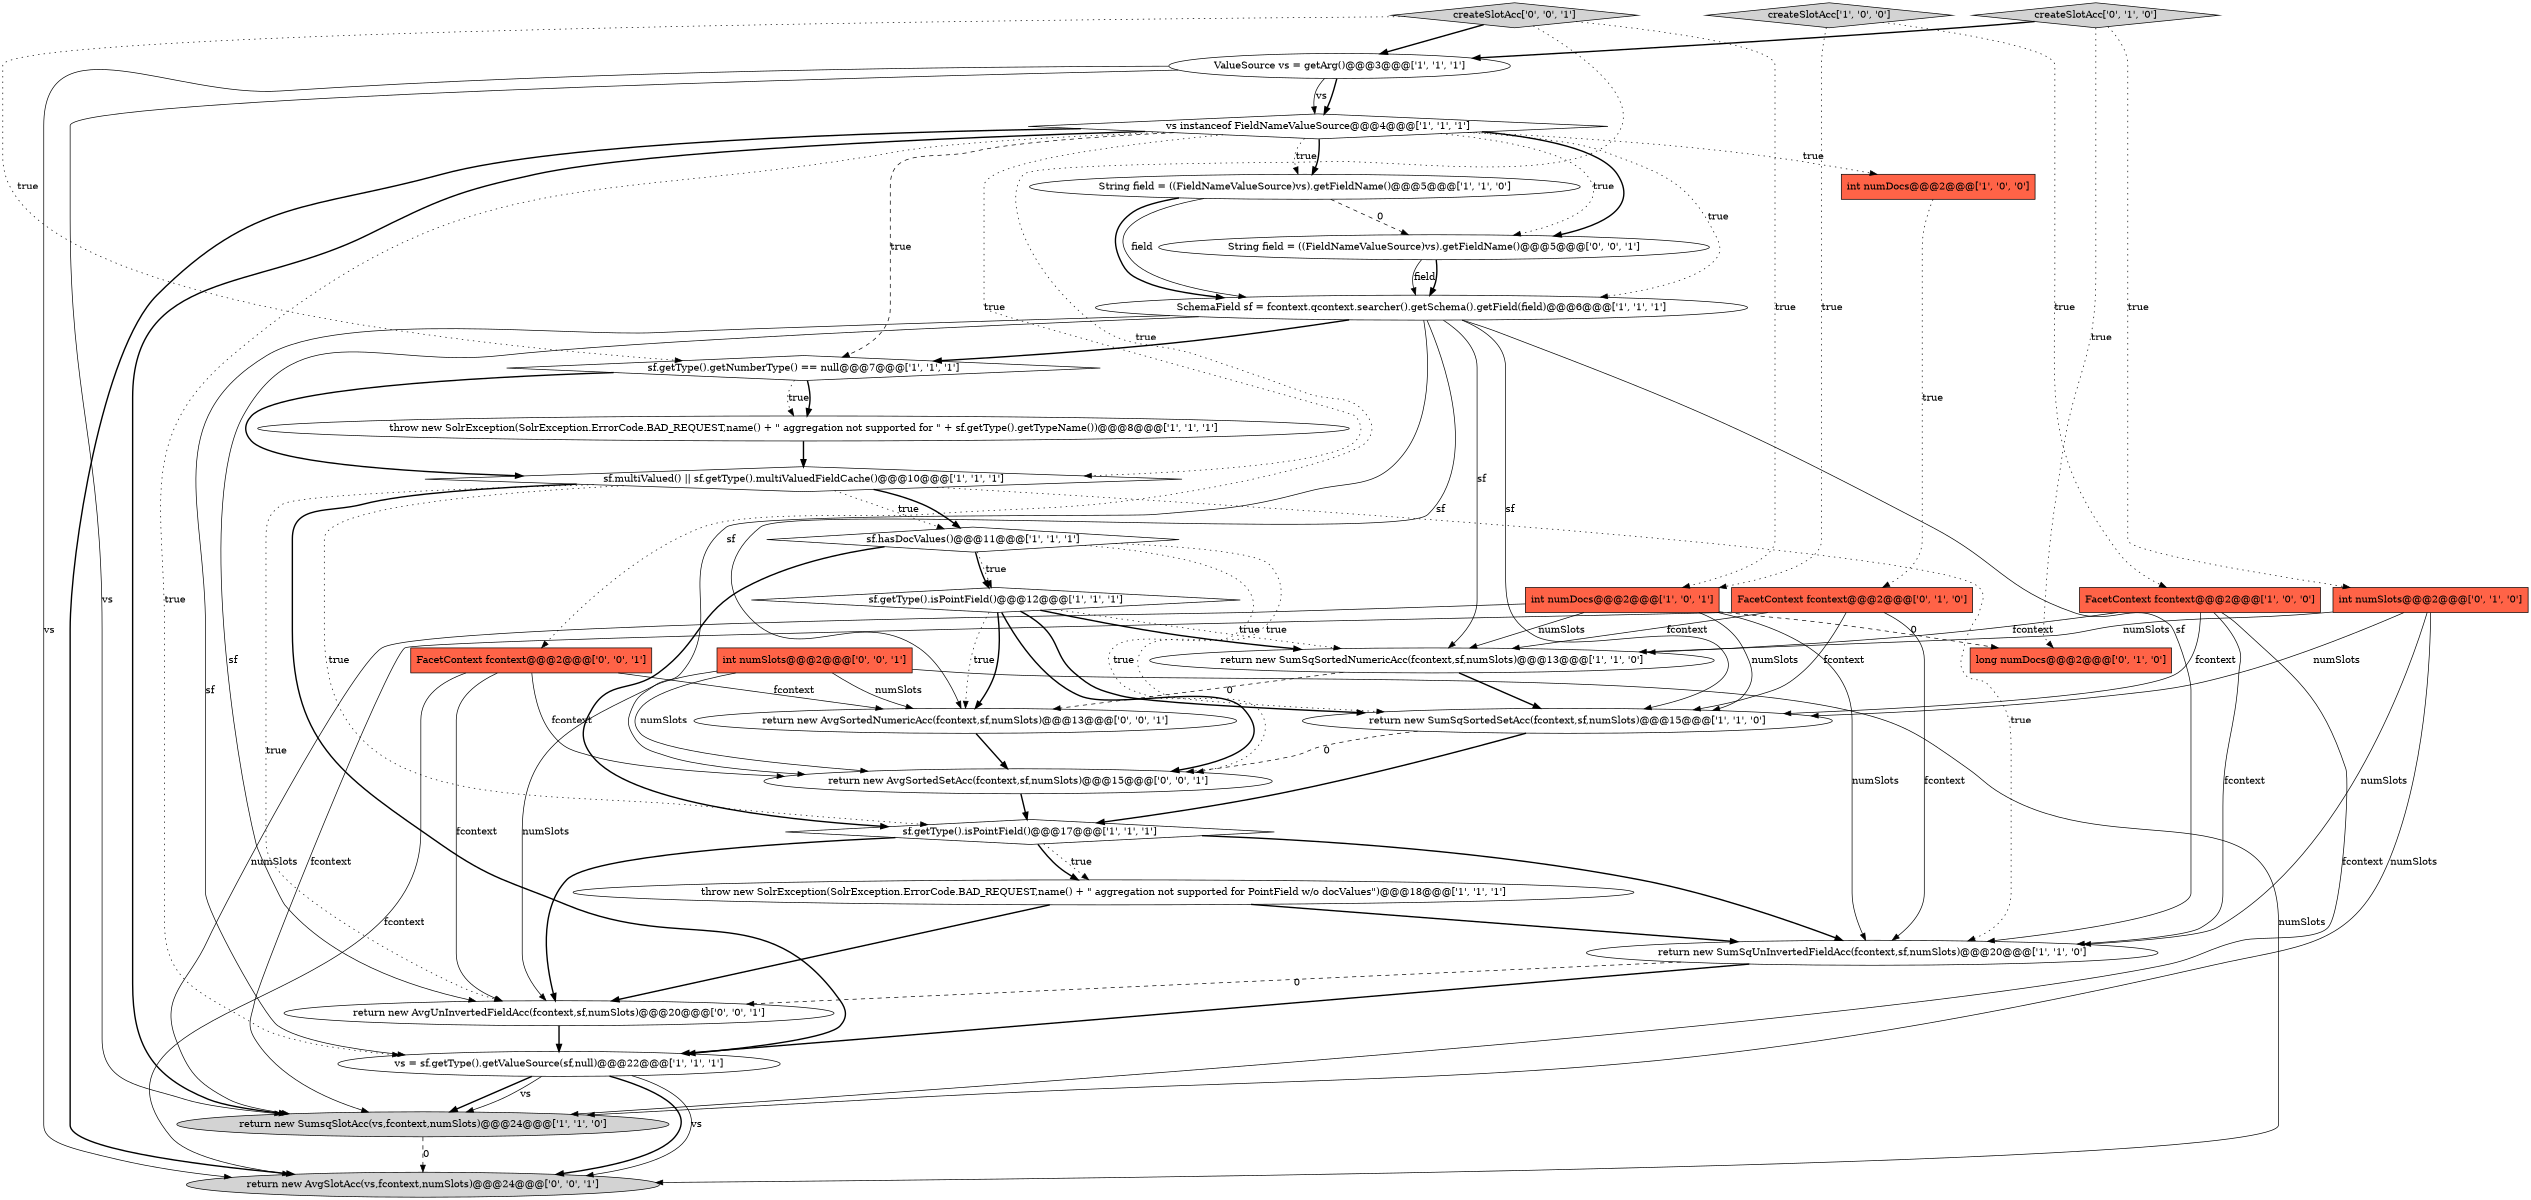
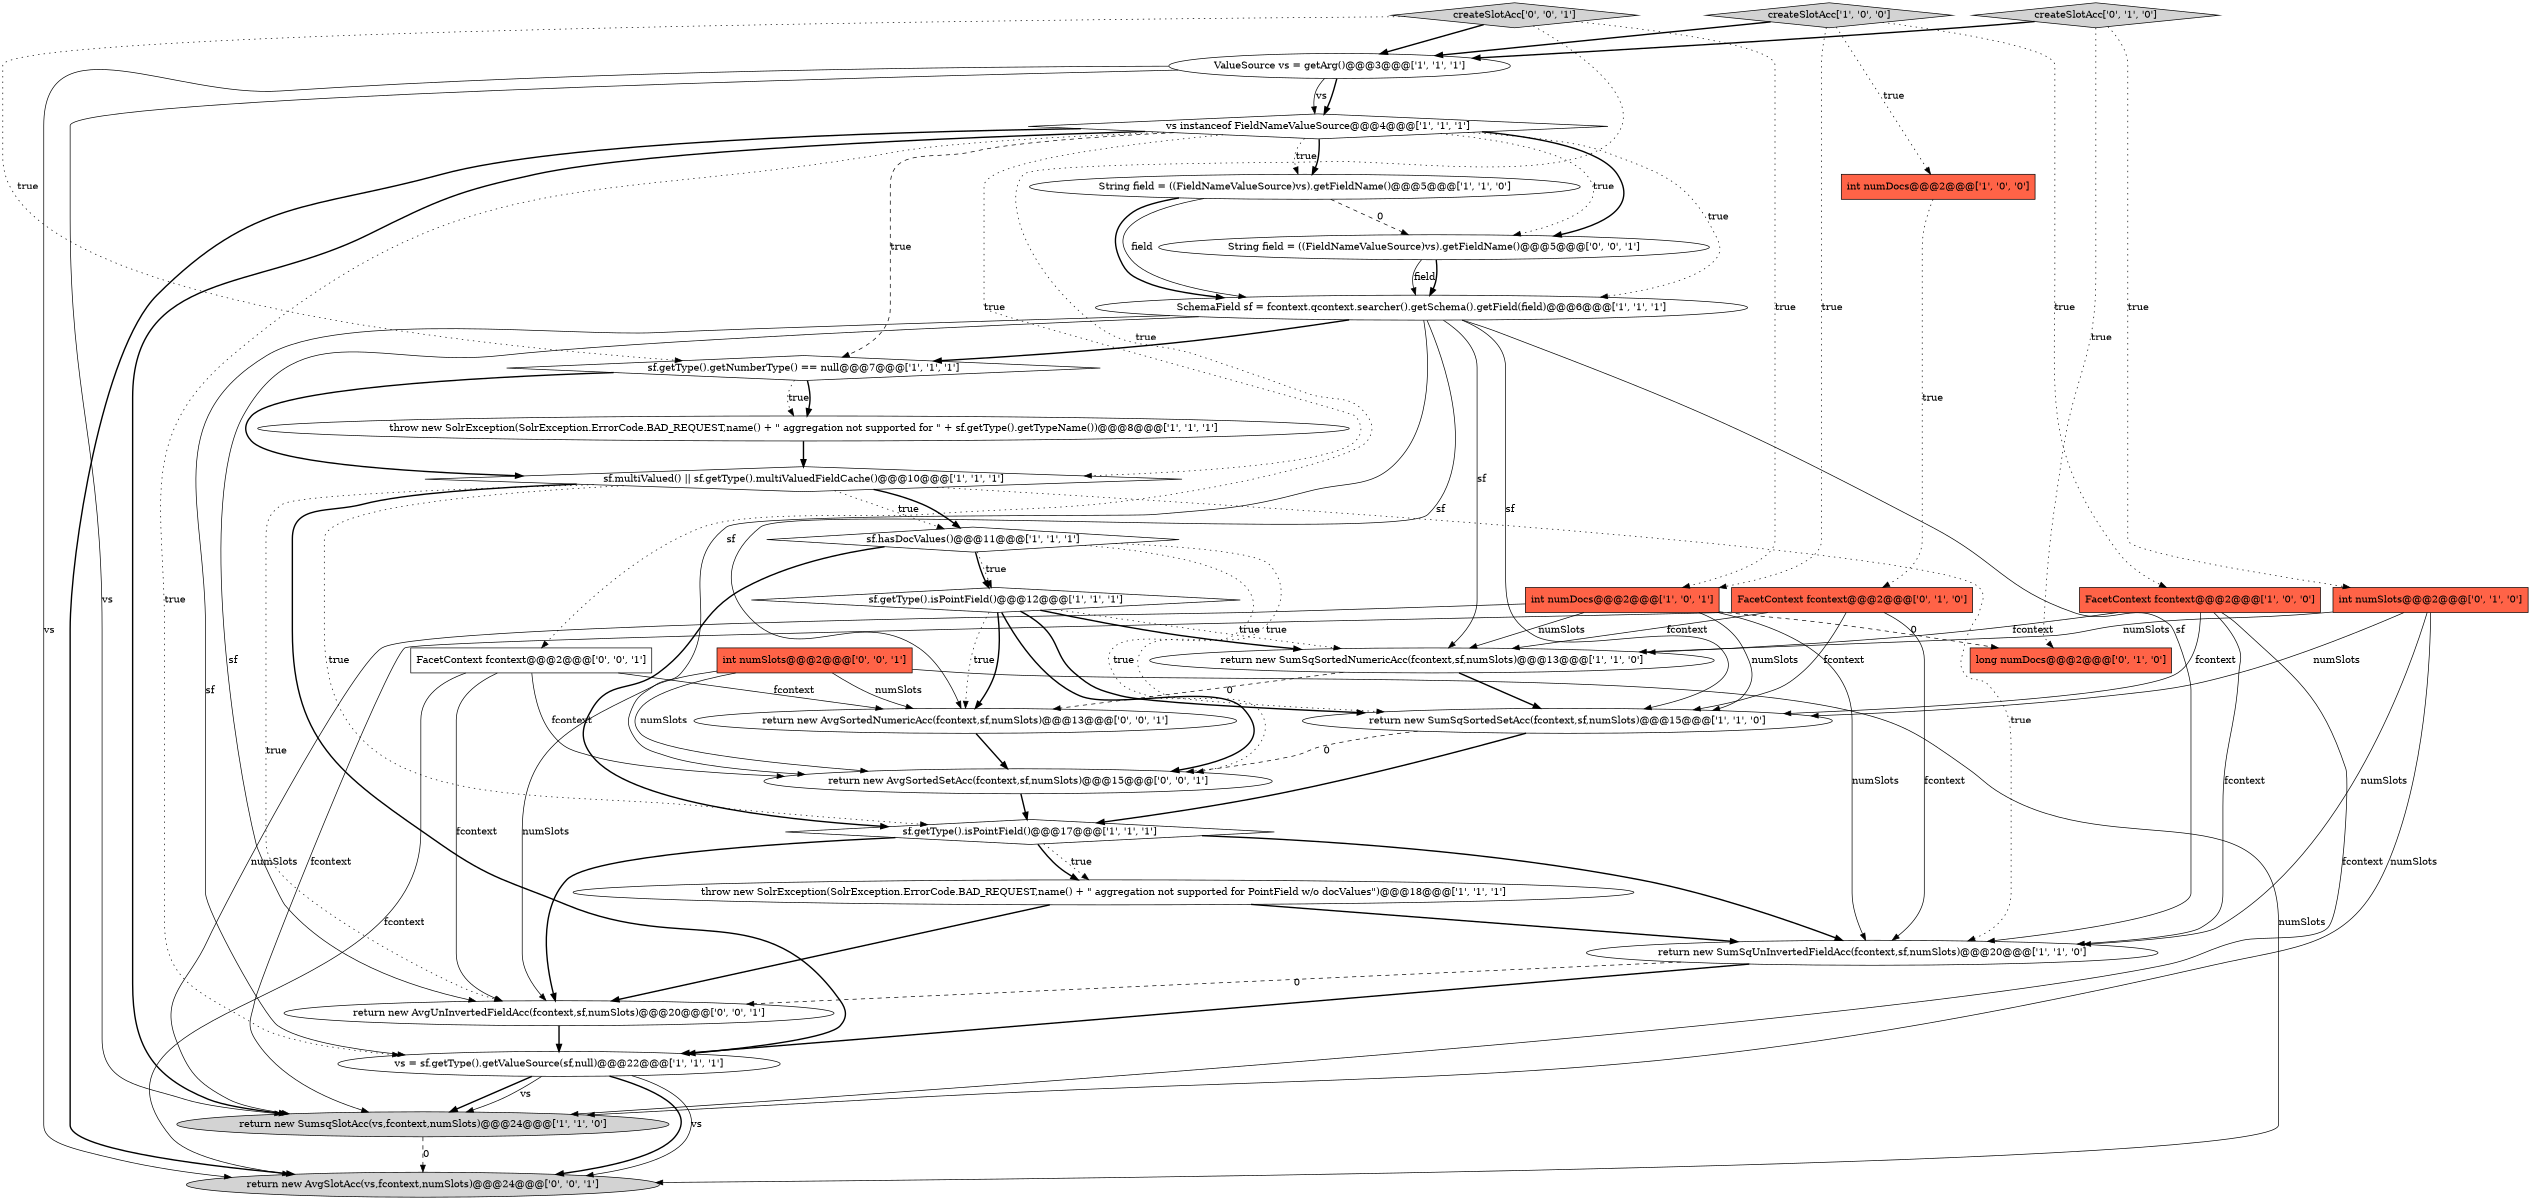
none -> (1607, 38)
(1671, 146) -> (1882, 98)
(531, 660) -> (531, 660)
